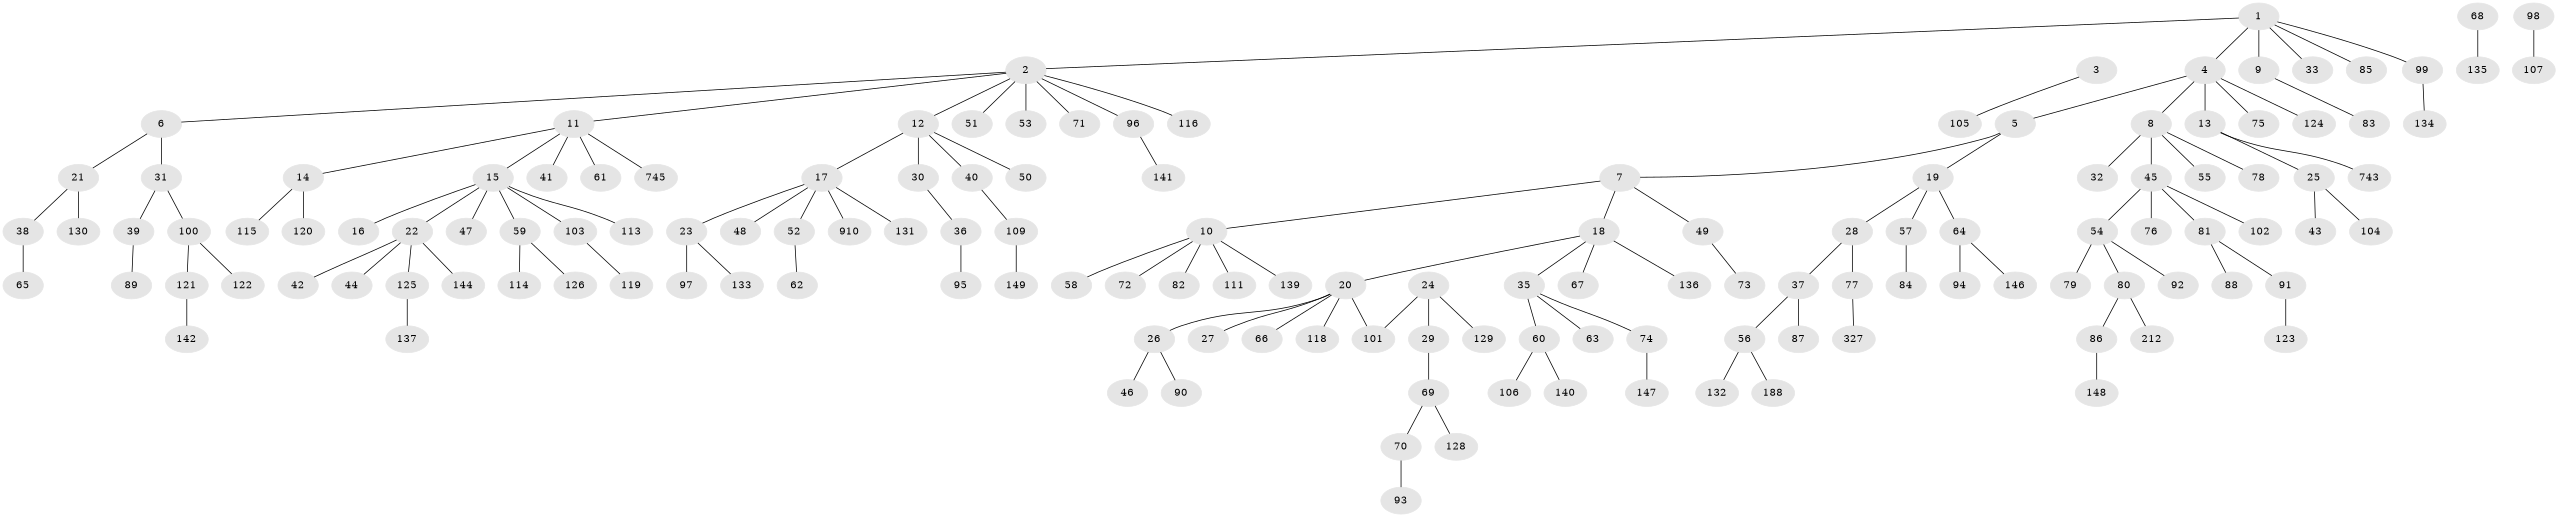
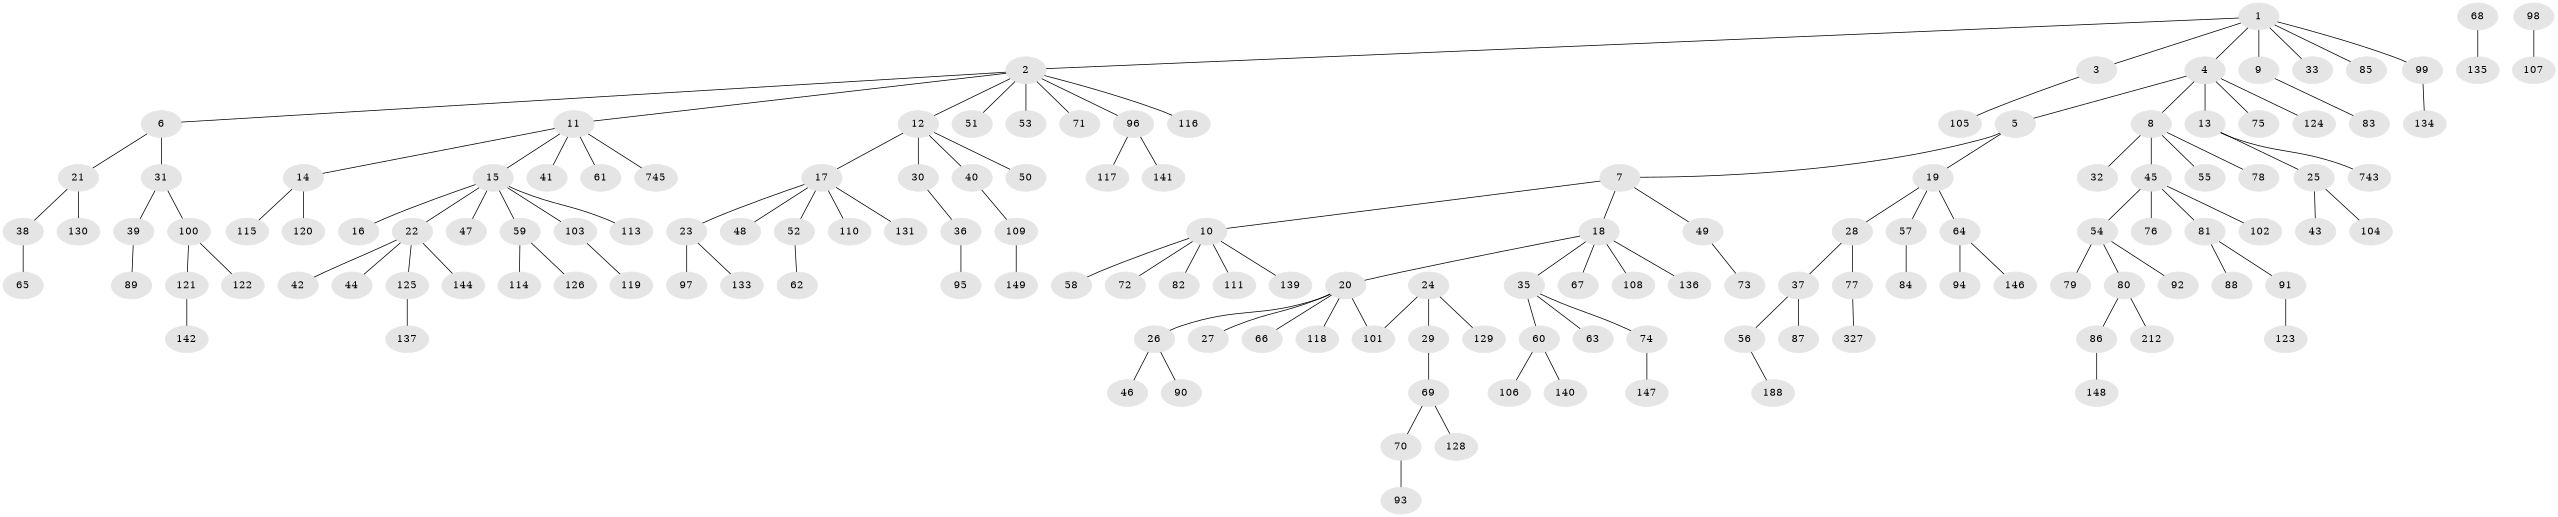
none -> (2178, 43)
none -> (1107, 178)
(850, 232) -> (850, 232)
none -> (1633, 285)
(1717, 393) -> none
